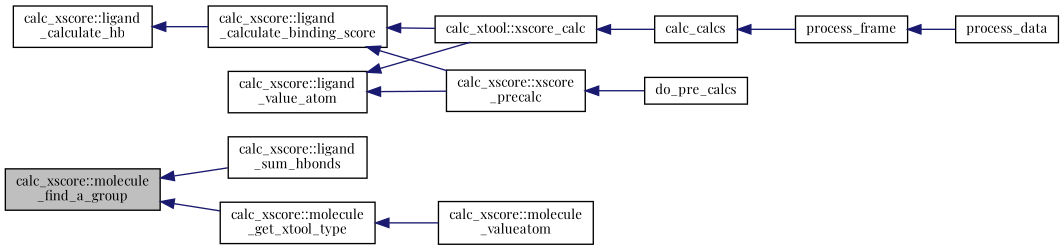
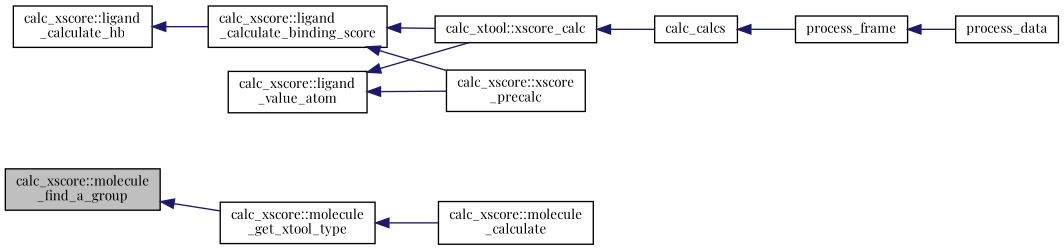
(696, 91) -> none
(298, 157) -> none
(516, 223) -> (516, 223)
